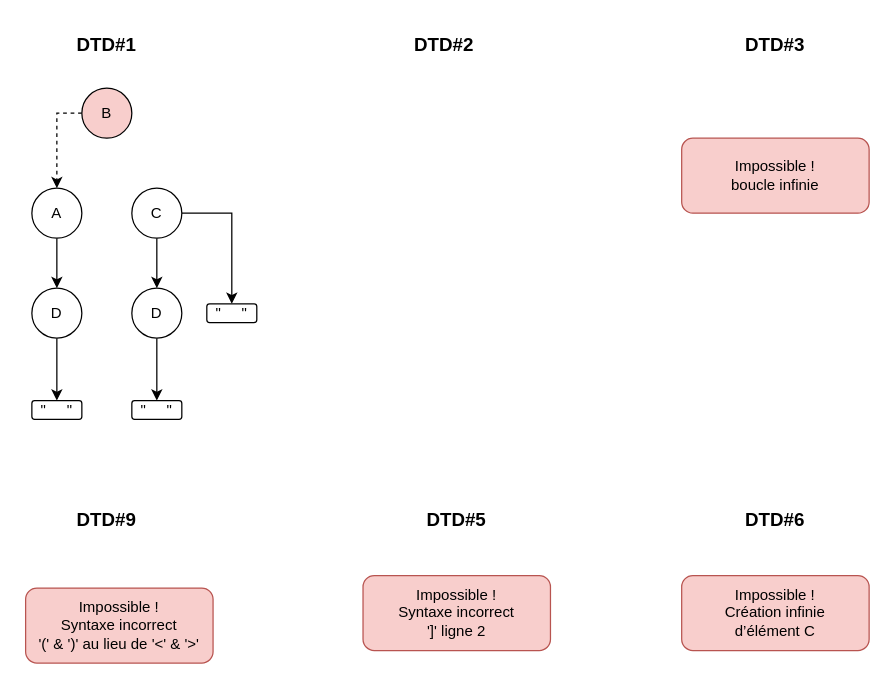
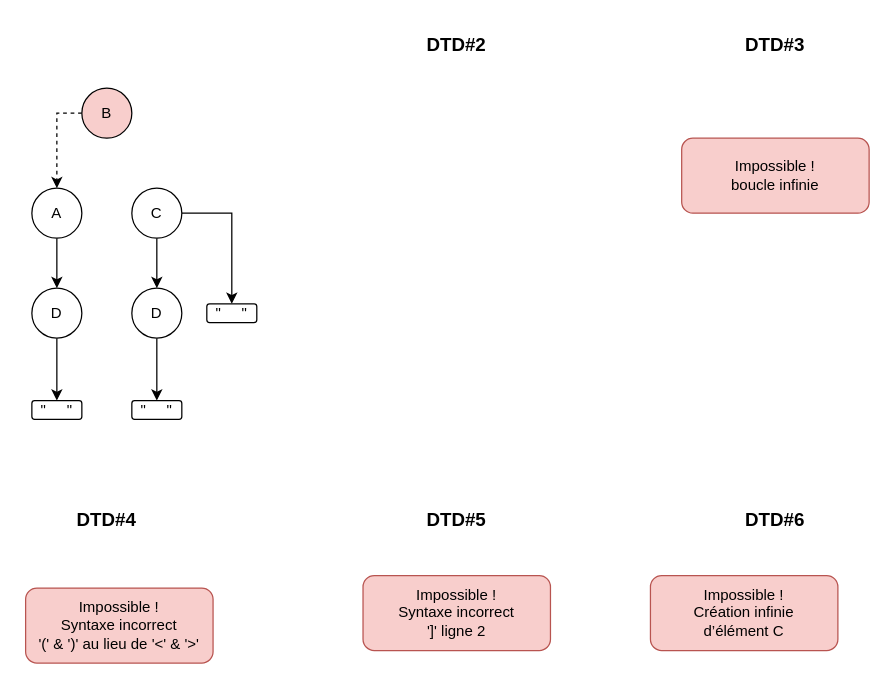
(107, 44) -> none
(444, 44) -> (457, 44)
(107, 519) -> (107, 519)
(776, 613) -> (744, 613)
